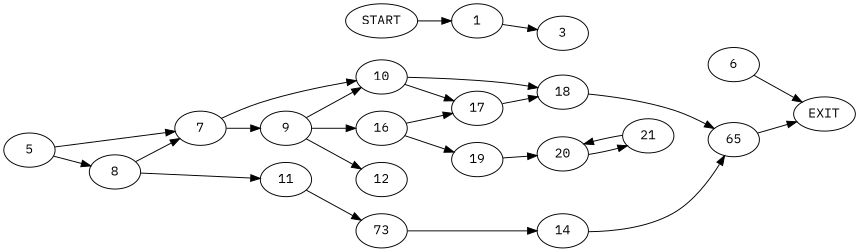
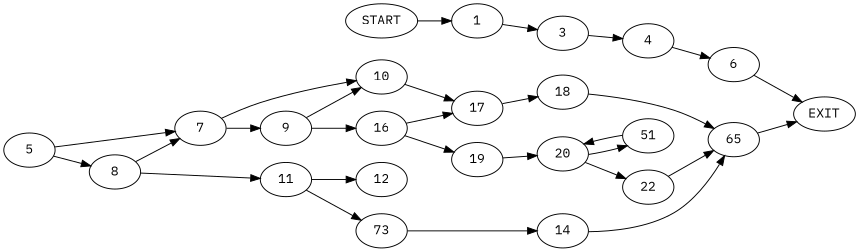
none -> (648, 41)
(468, 80) -> none
(648, 136) -> (648, 136)
(330, 152) -> (329, 180)
none -> (648, 187)
